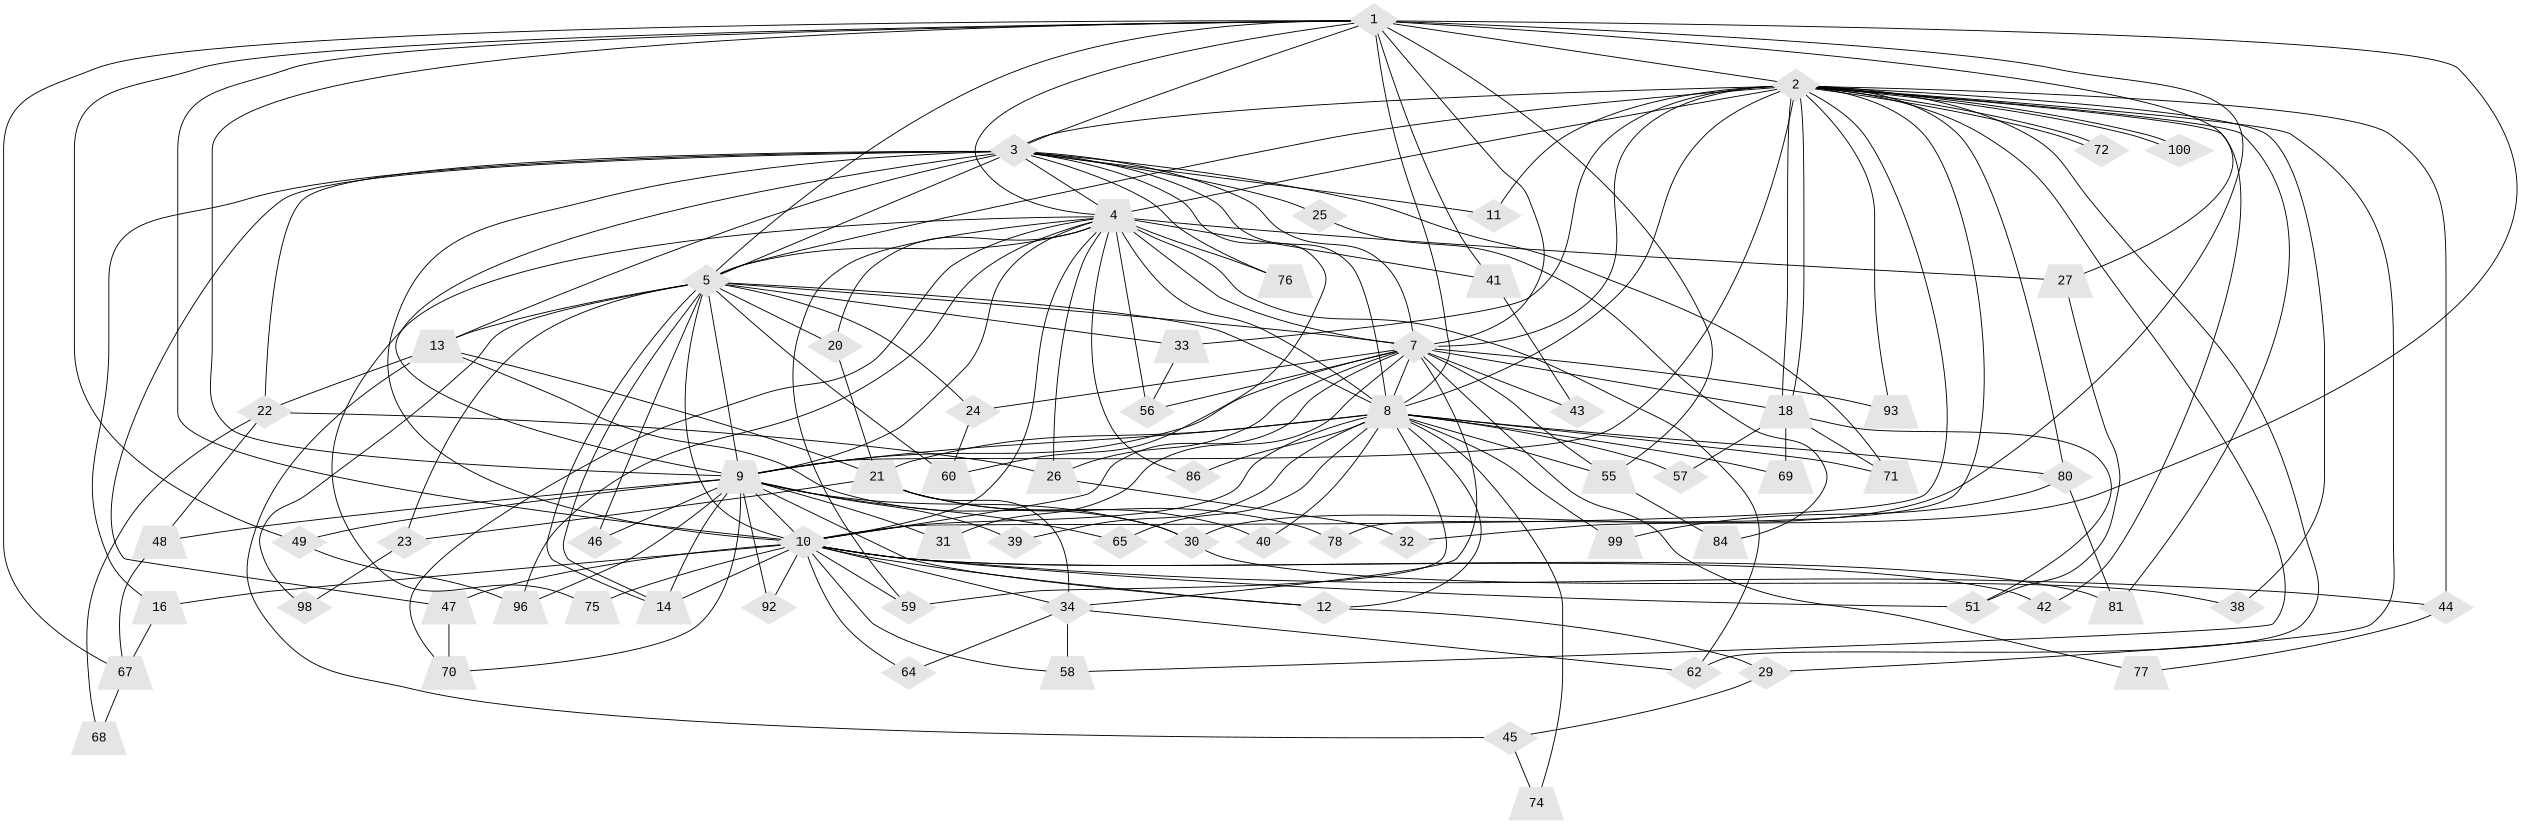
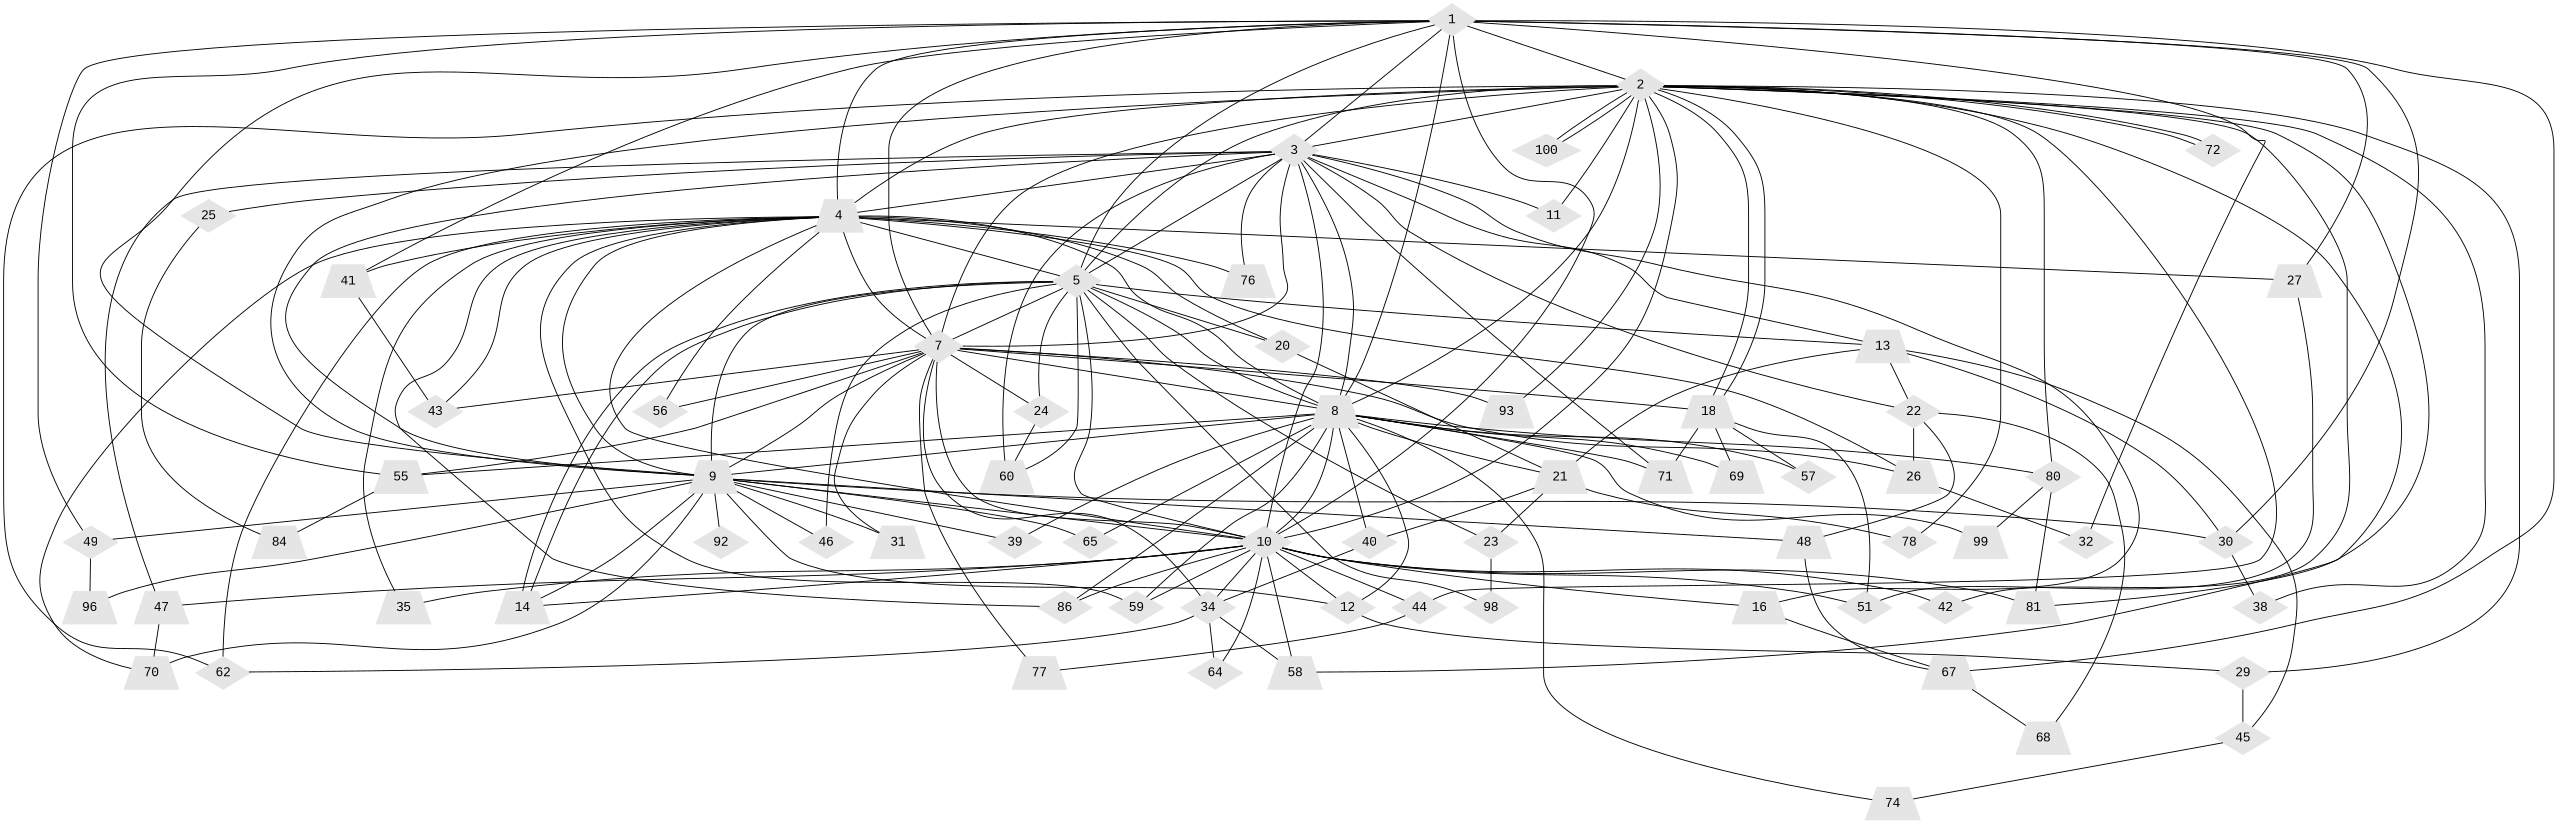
(1182, 346) -> none
(808, 414) -> (567, 247)
(1014, 504) -> (1289, 575)
(786, 575) -> (1162, 571)
(592, 608) -> (404, 608)
